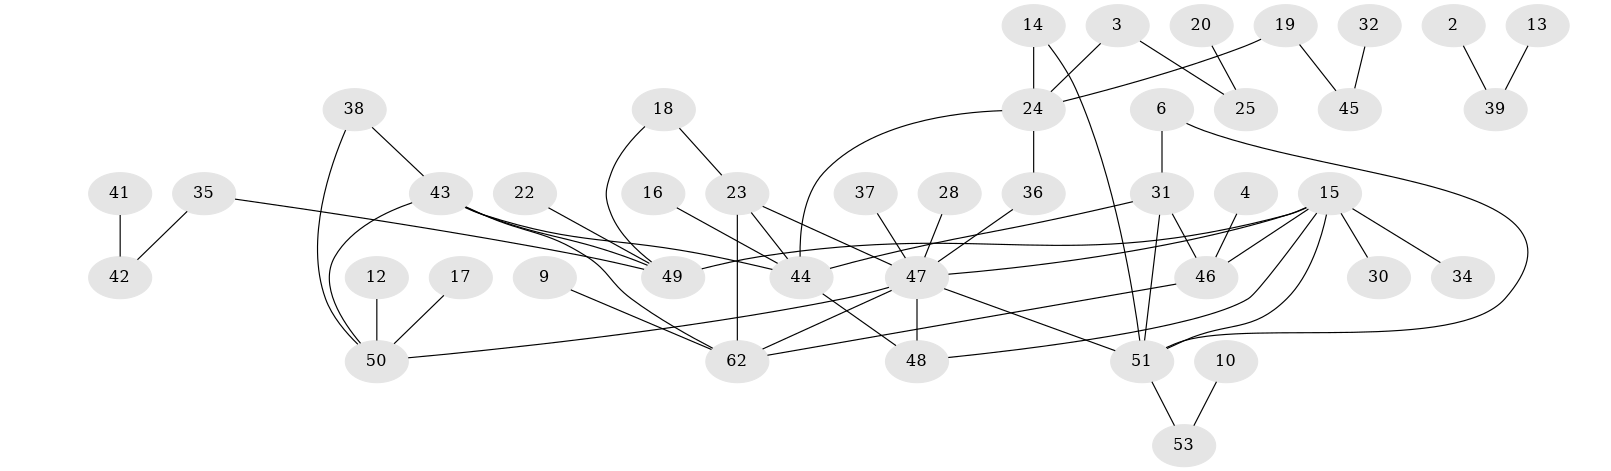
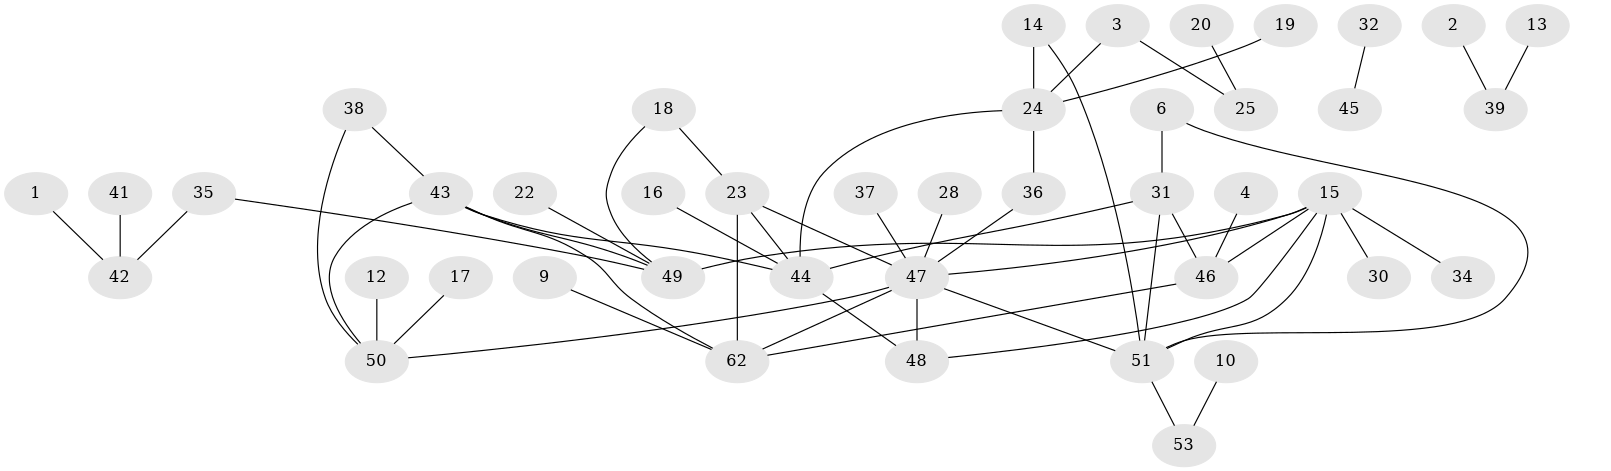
(1318, 68) -> none
none -> (36, 194)
